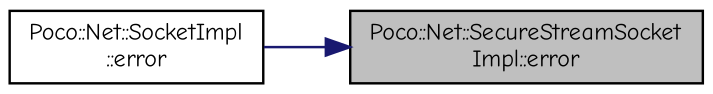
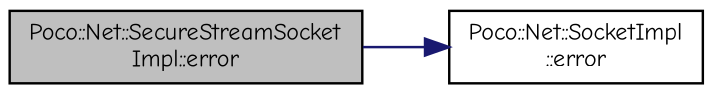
(295, 47) -> (394, 47)
